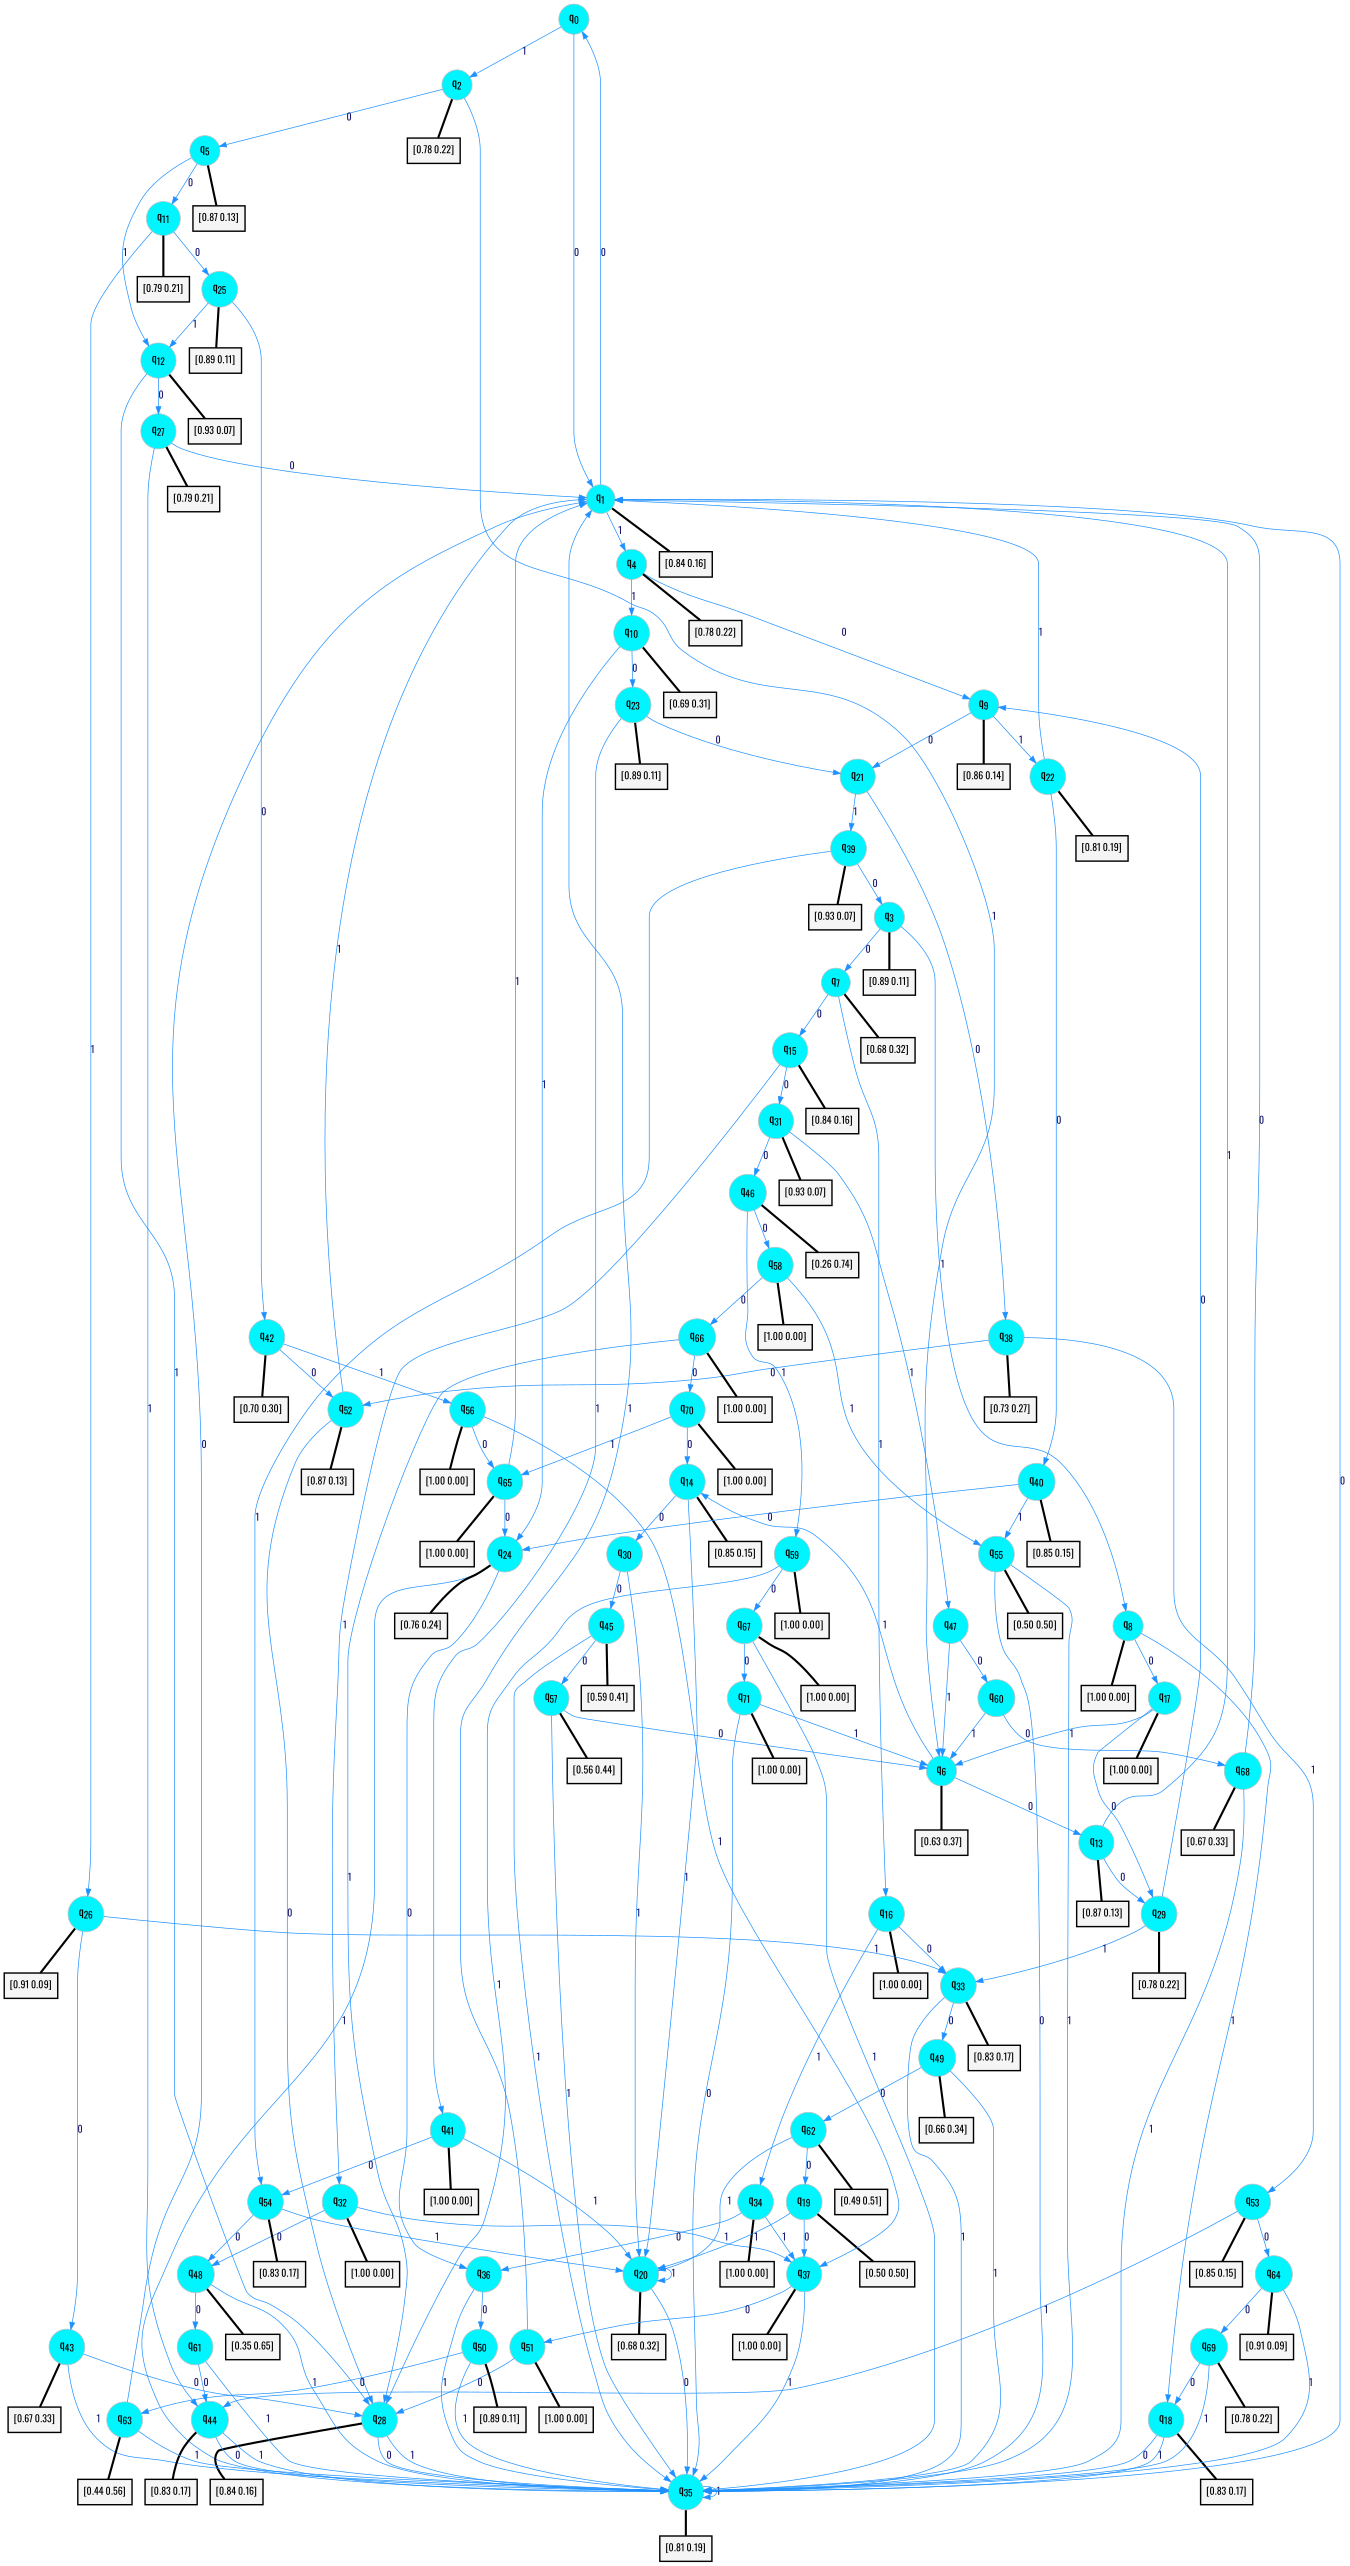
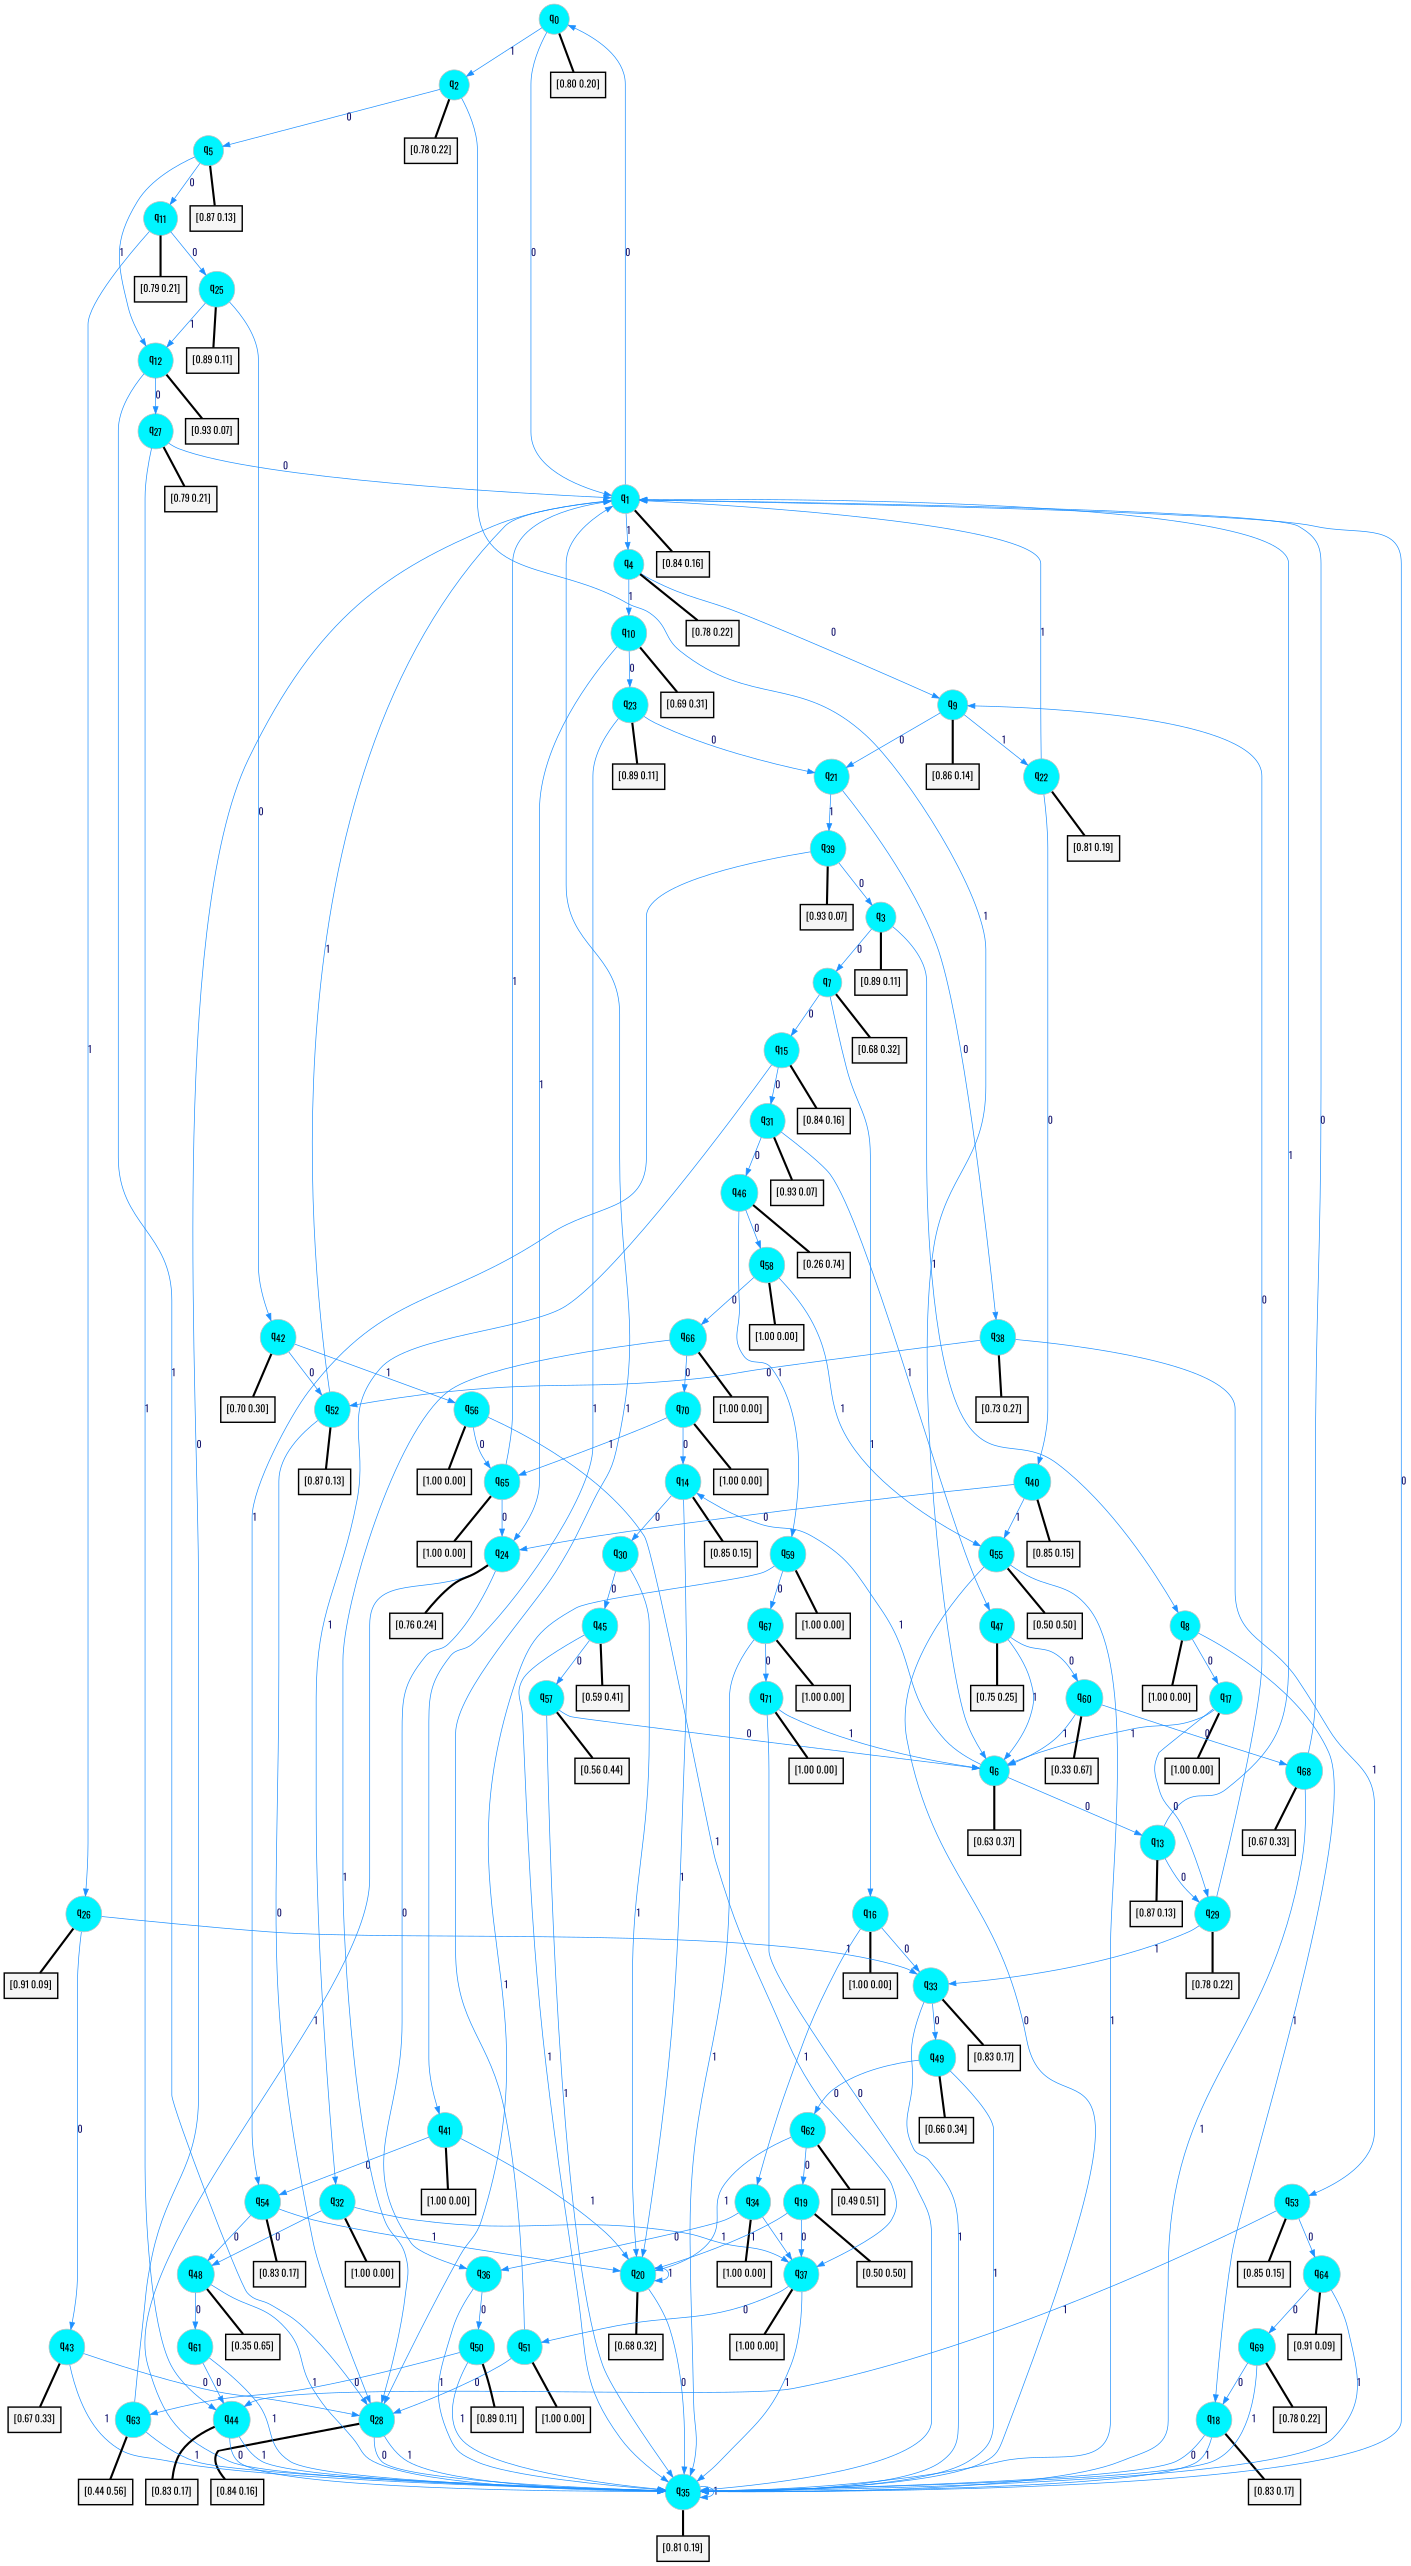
none -> (578, 85)
none -> (997, 1698)
none -> (1072, 1771)
